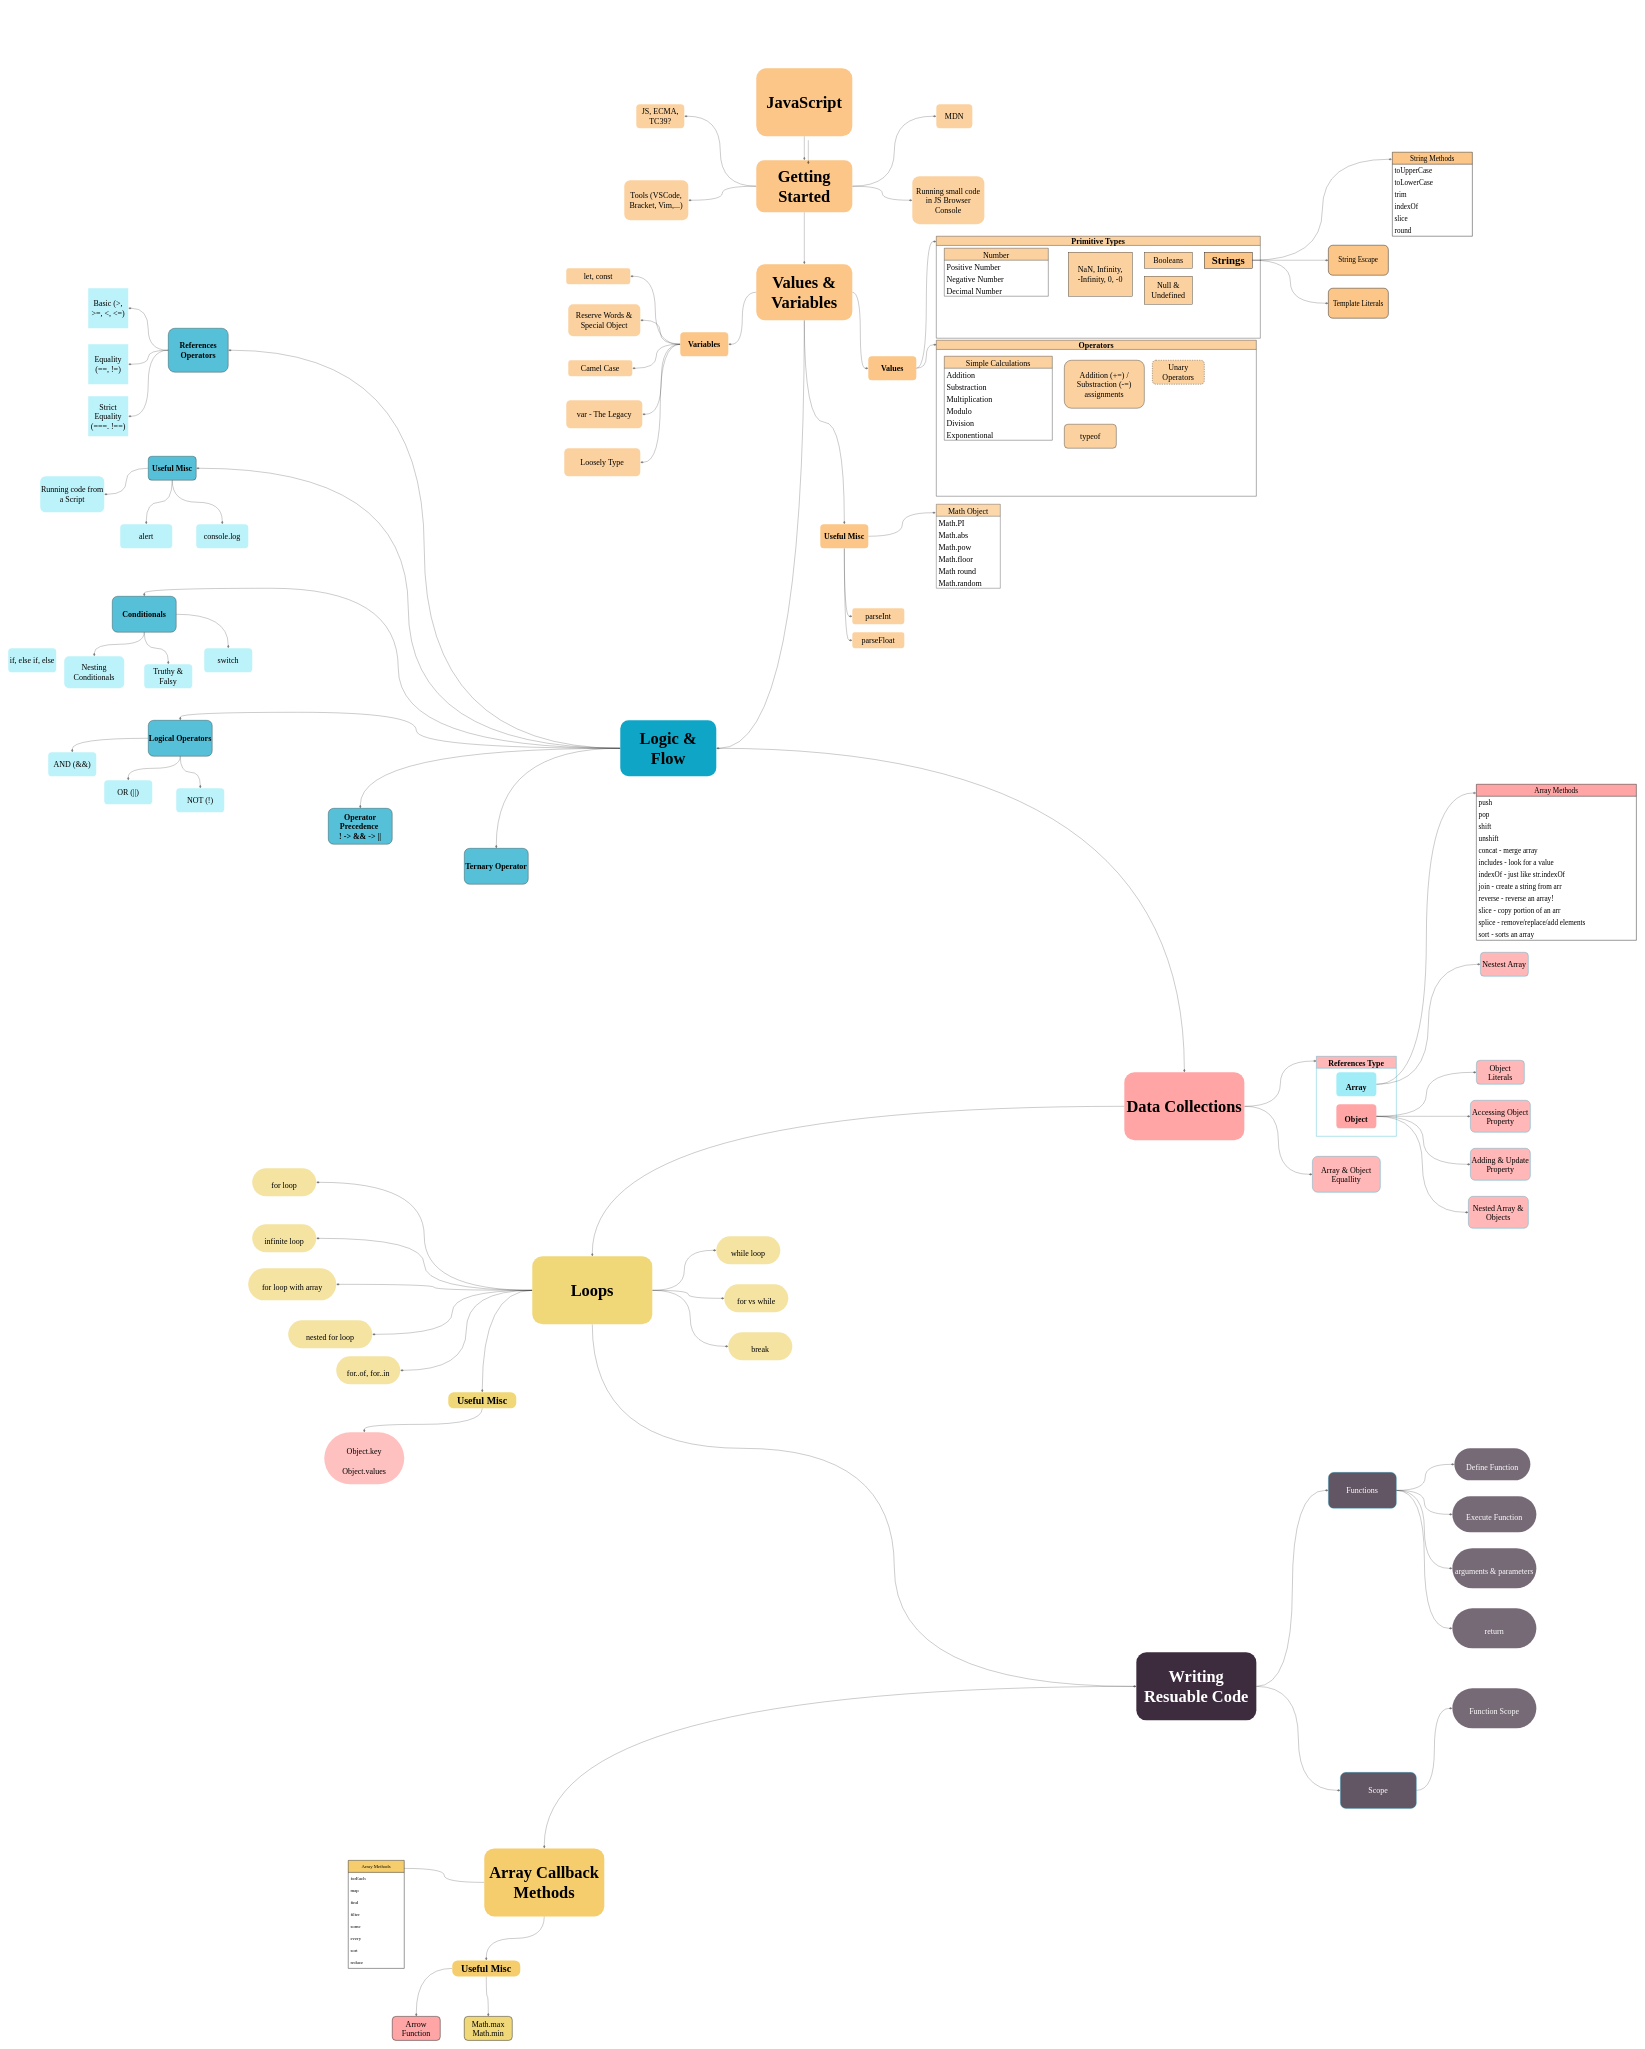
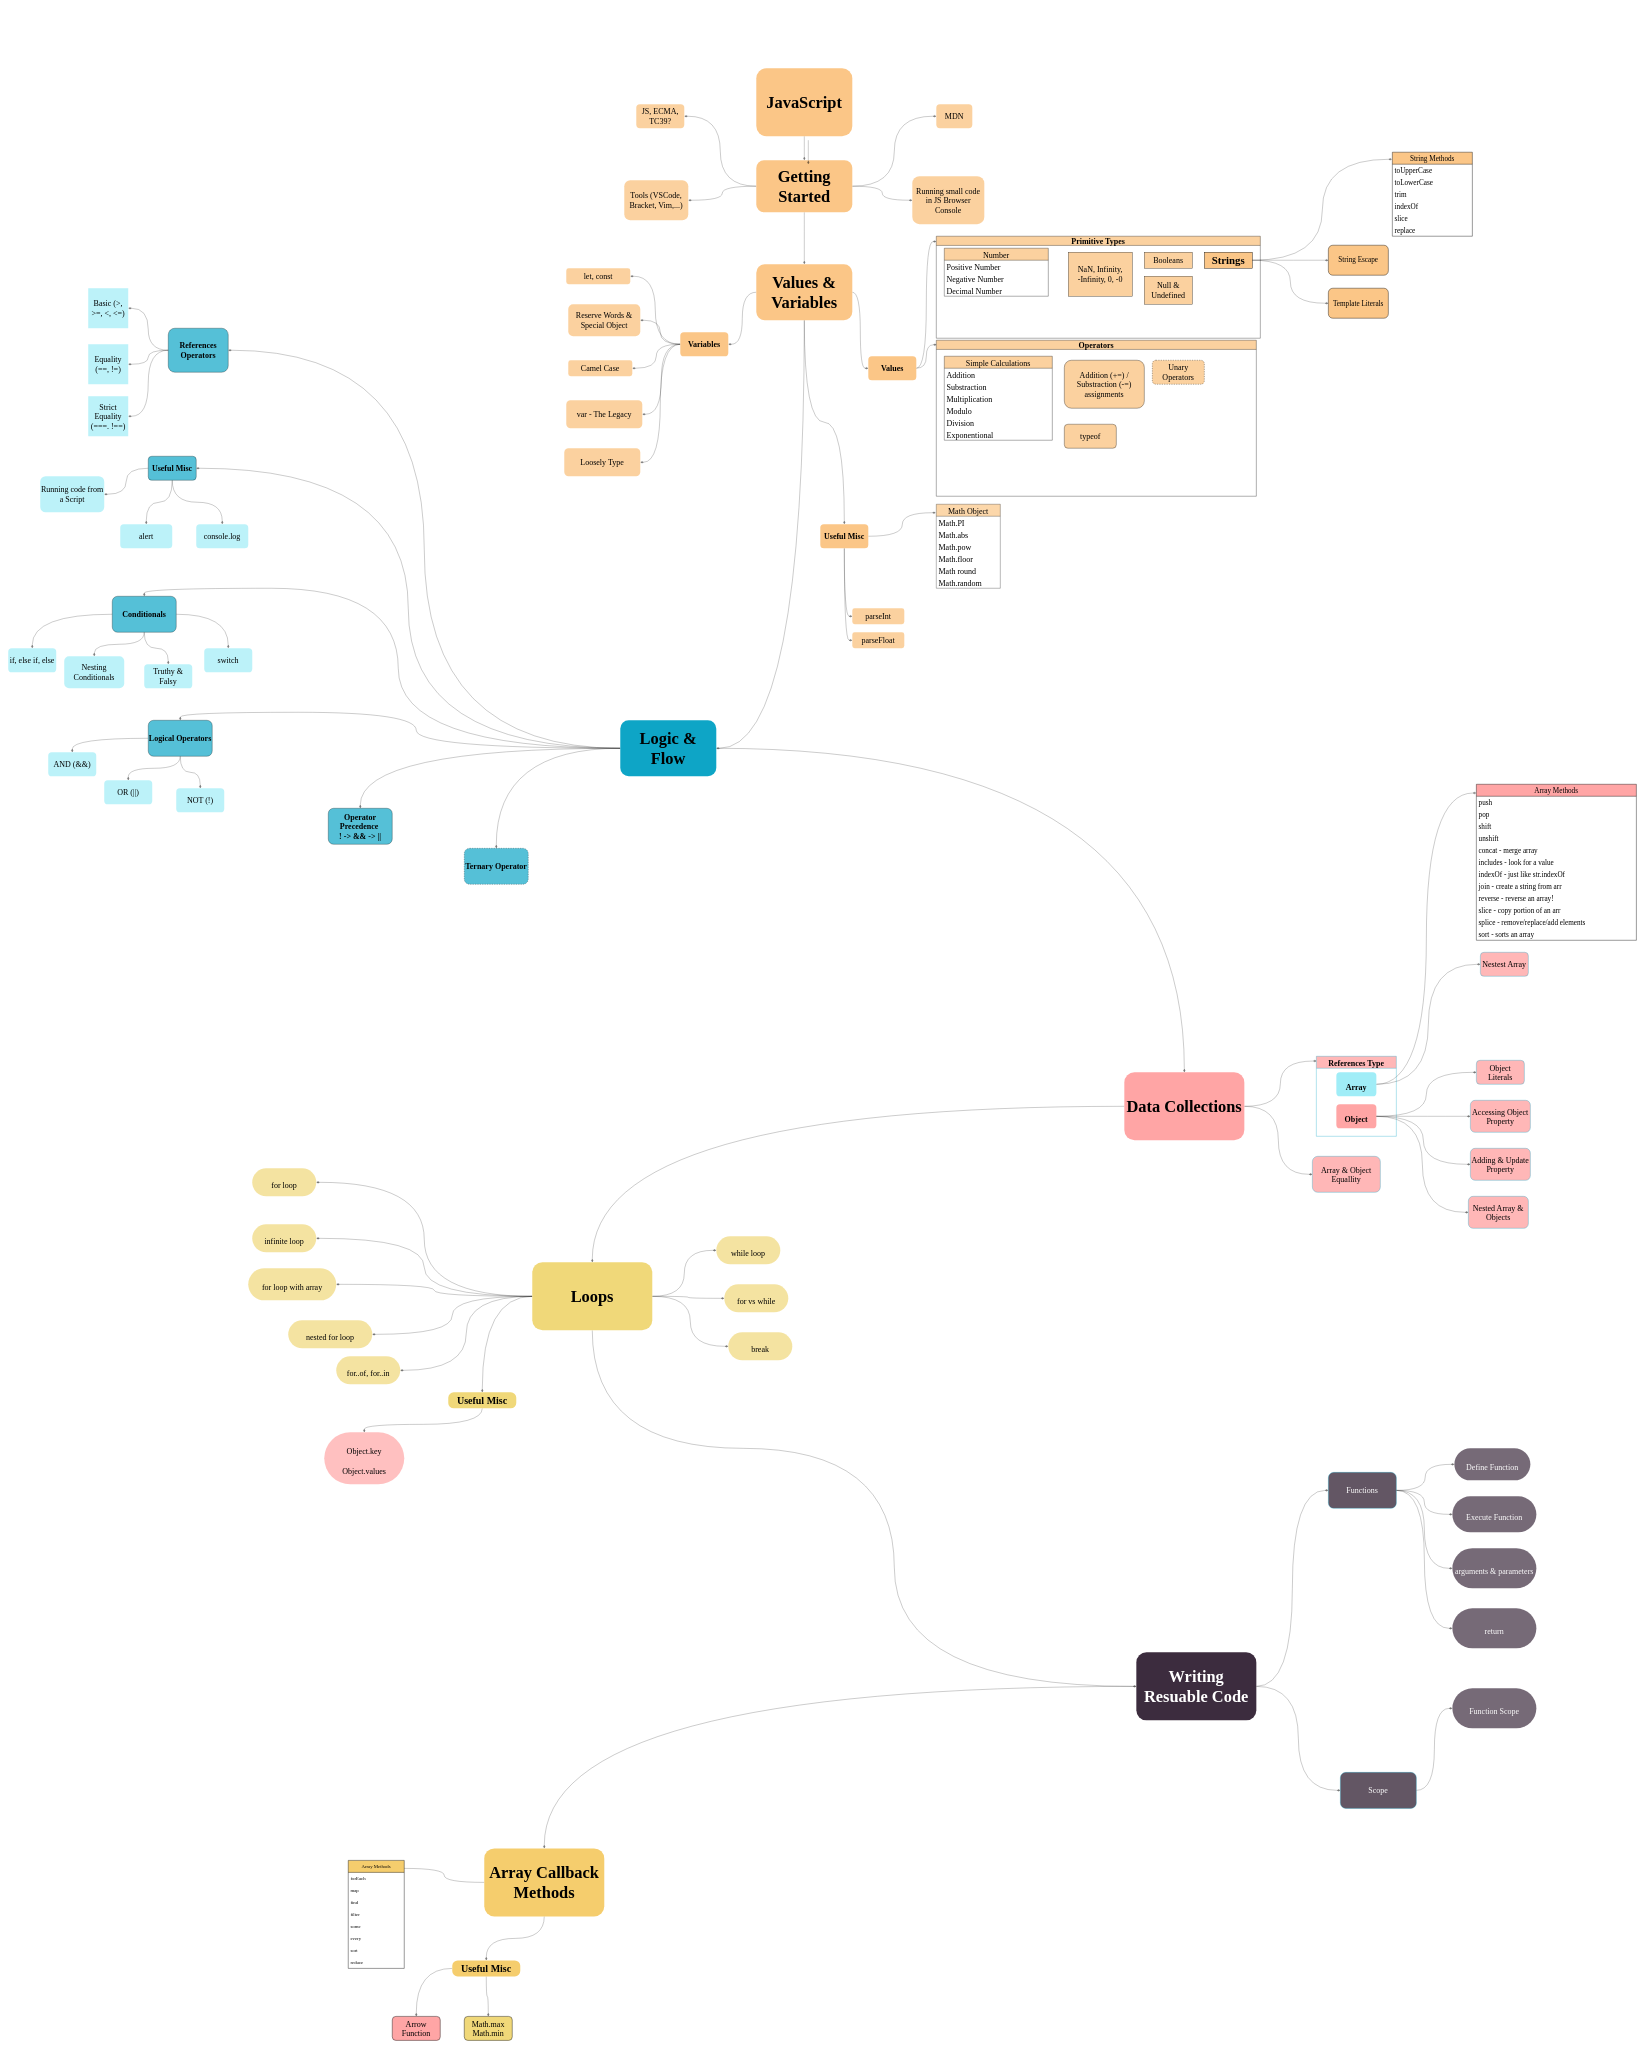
(1404, 231) -> (1408, 231)
none -> (32, 644)
(496, 866) -> (496, 866)
(592, 1290) -> (592, 1296)
